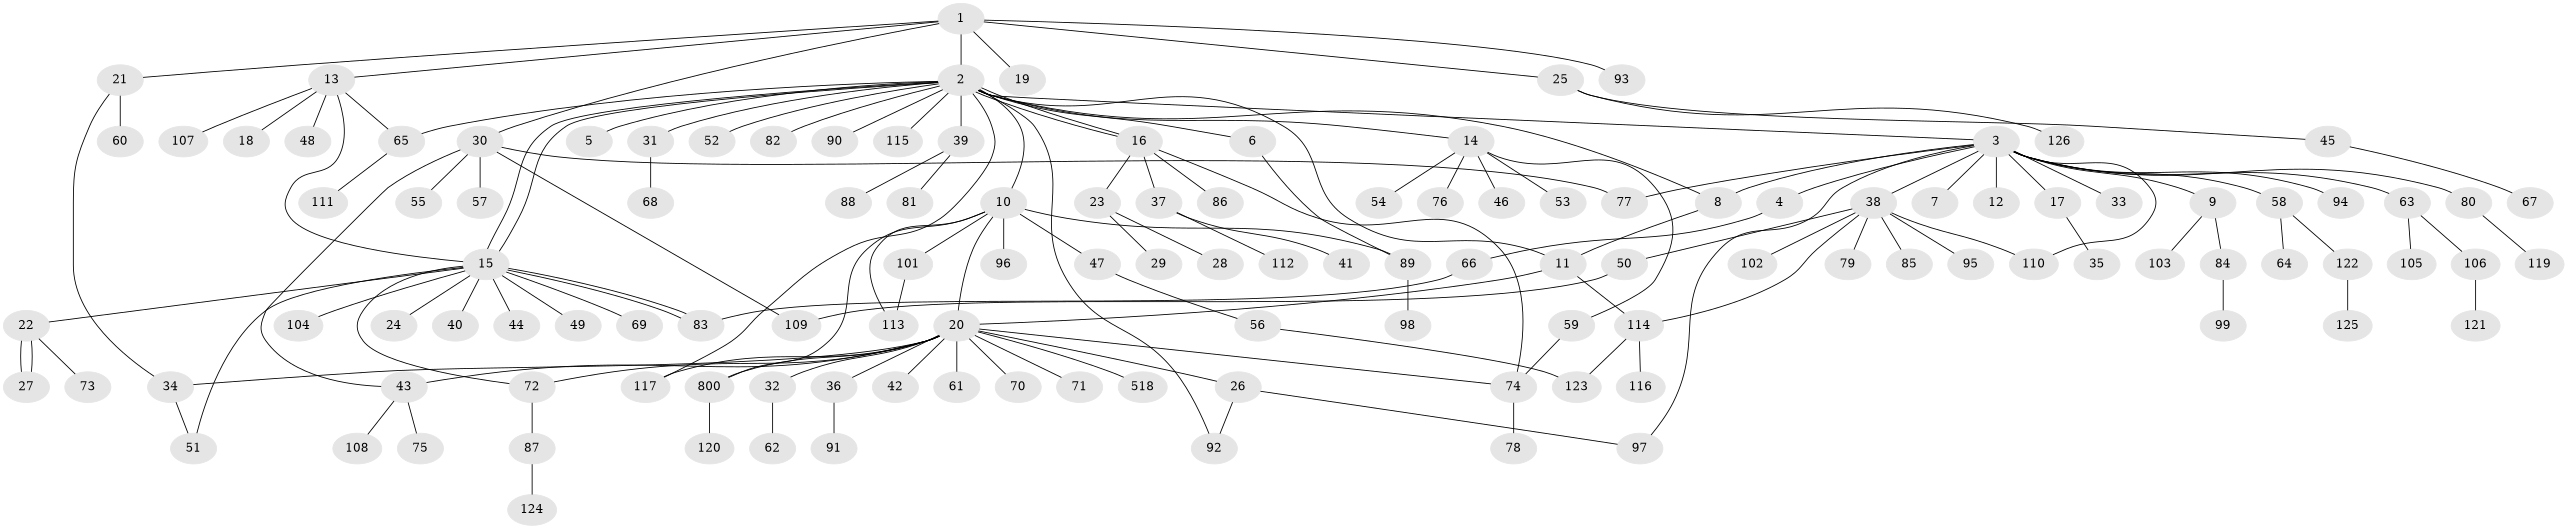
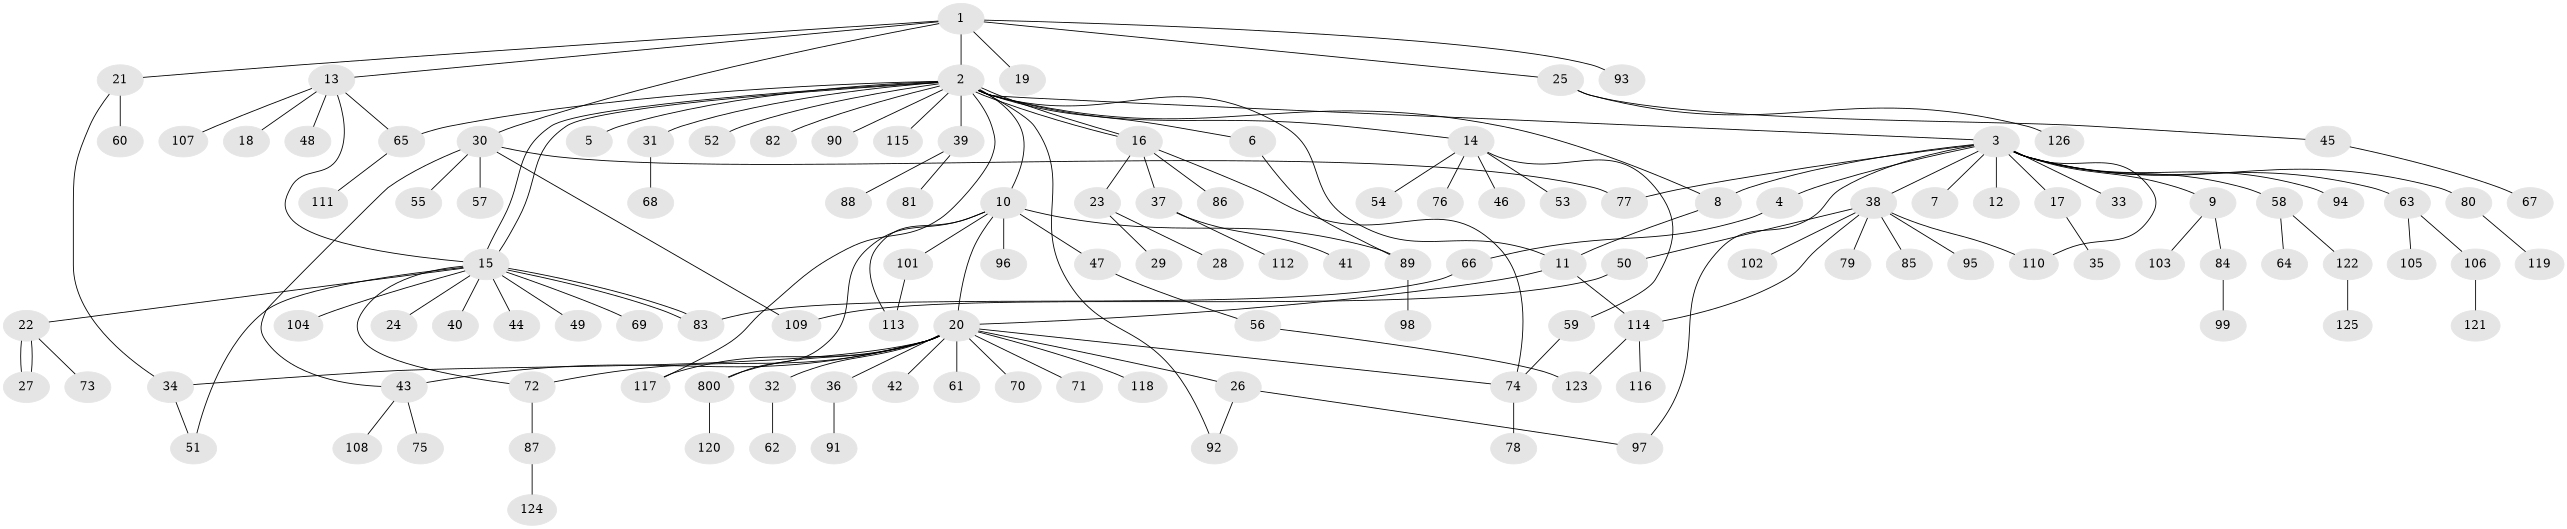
(1143, 387) -> (1143, 387)
